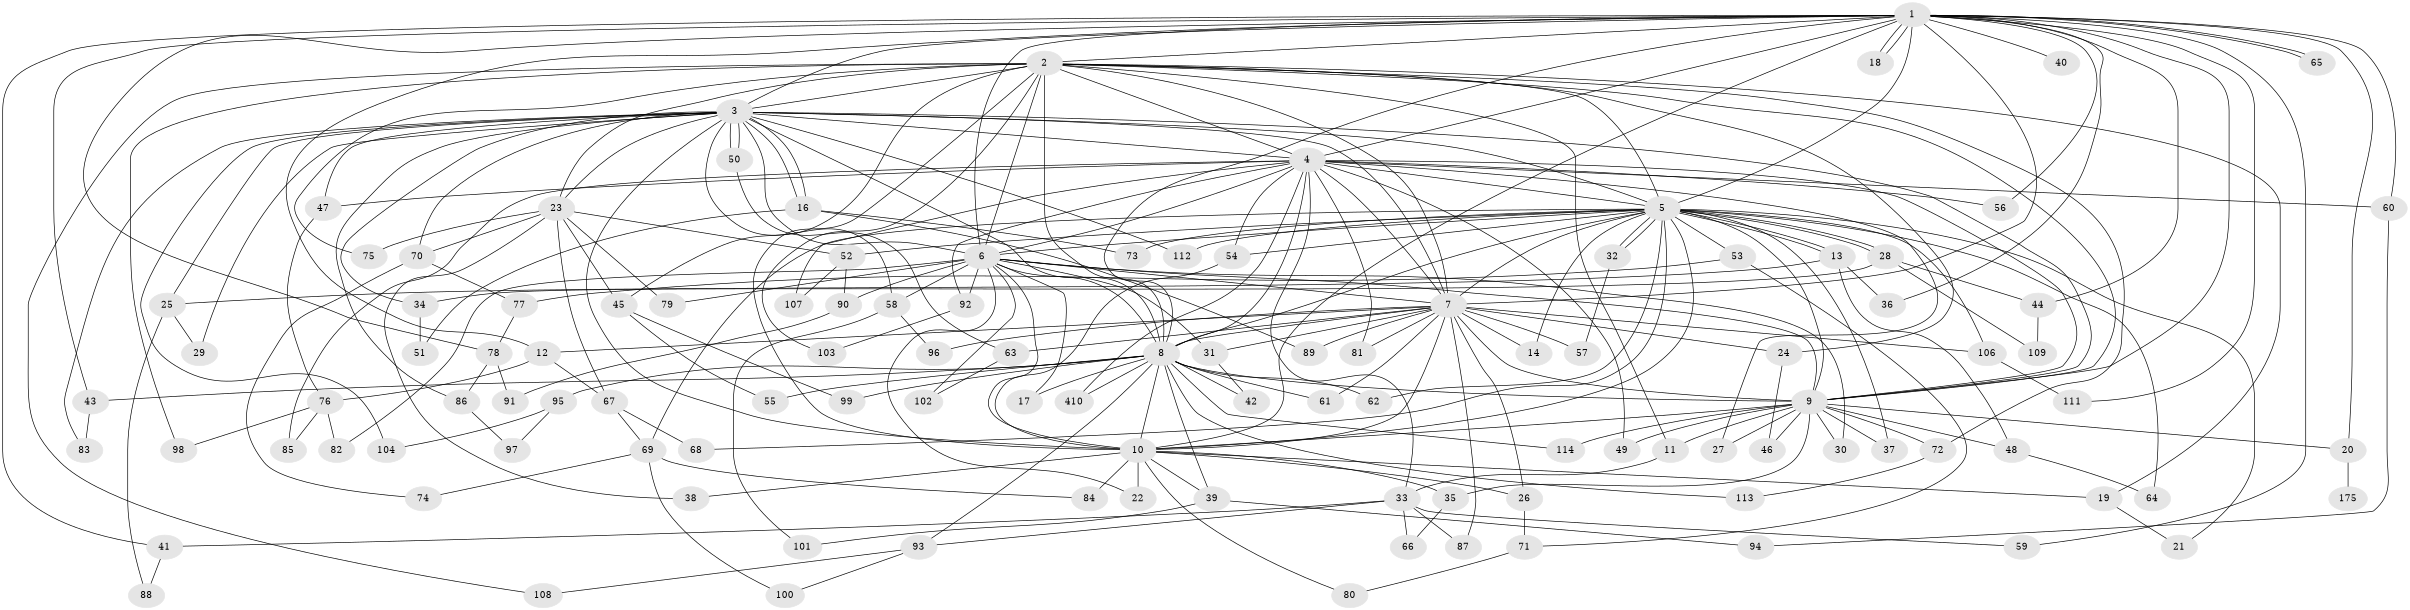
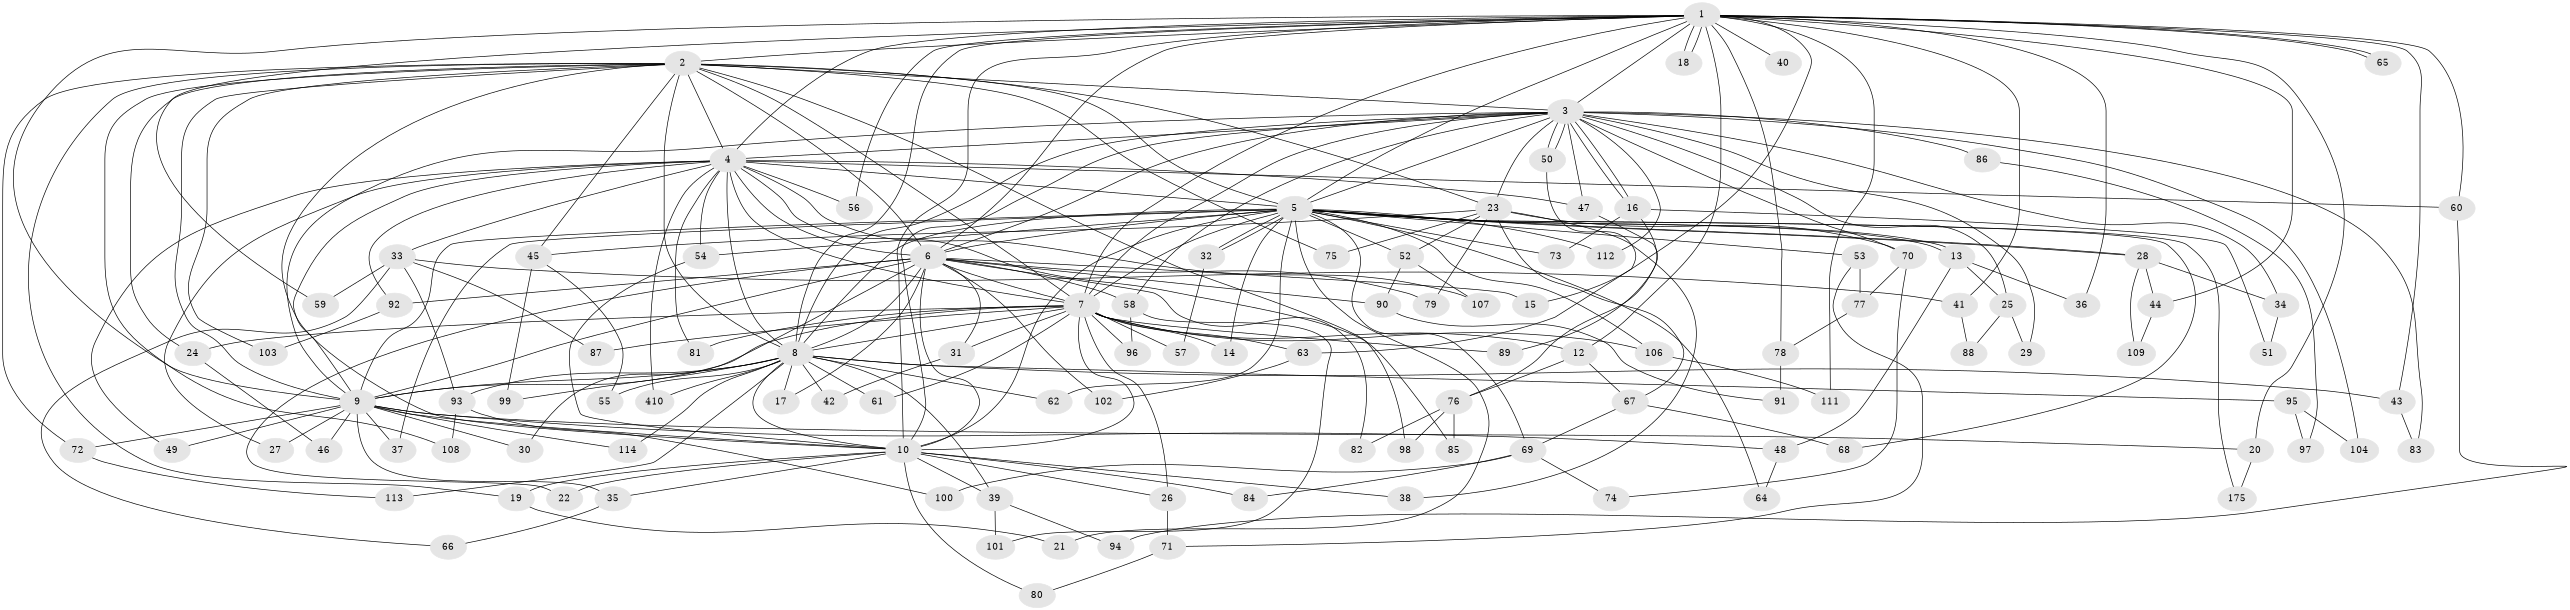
none -> (1877, 225)
none -> (1531, 305)
(482, 371) -> none
(1670, 450) -> none
